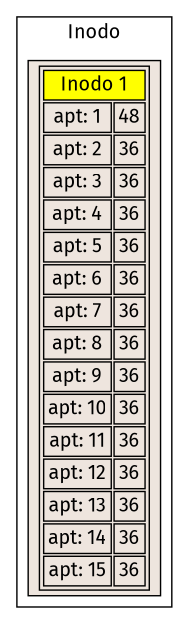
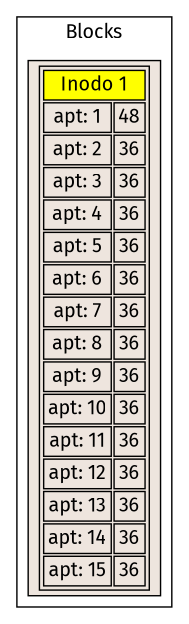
(94, 33) -> (94, 33)
